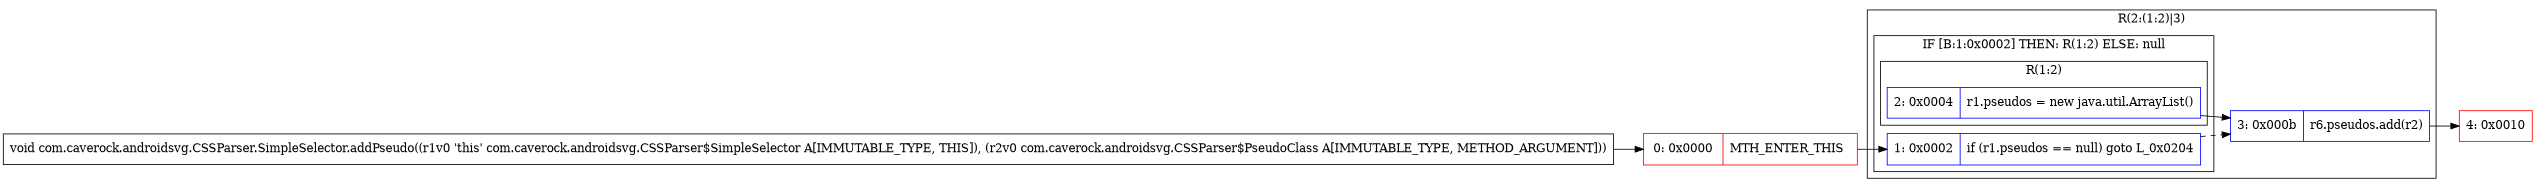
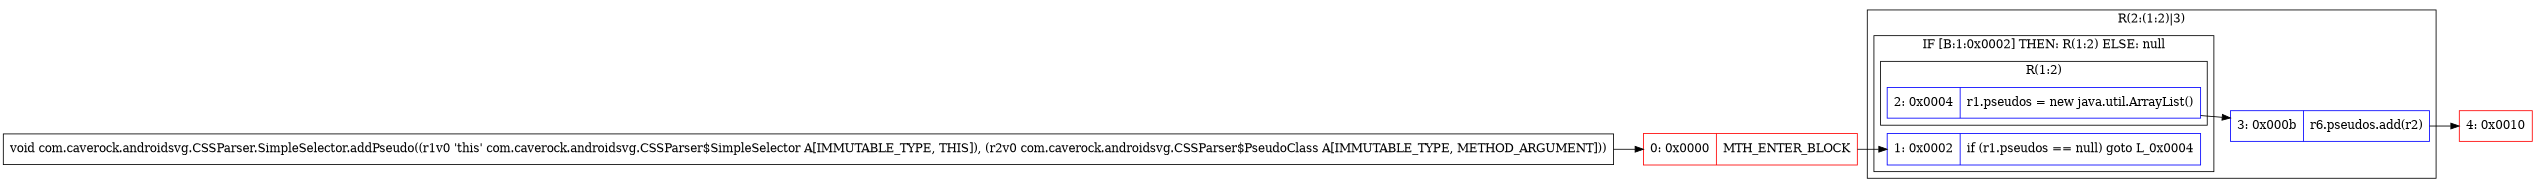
(2209, 136) -> none
(1787, 149) -> (1787, 149)
(2080, 149) -> (2080, 149)
